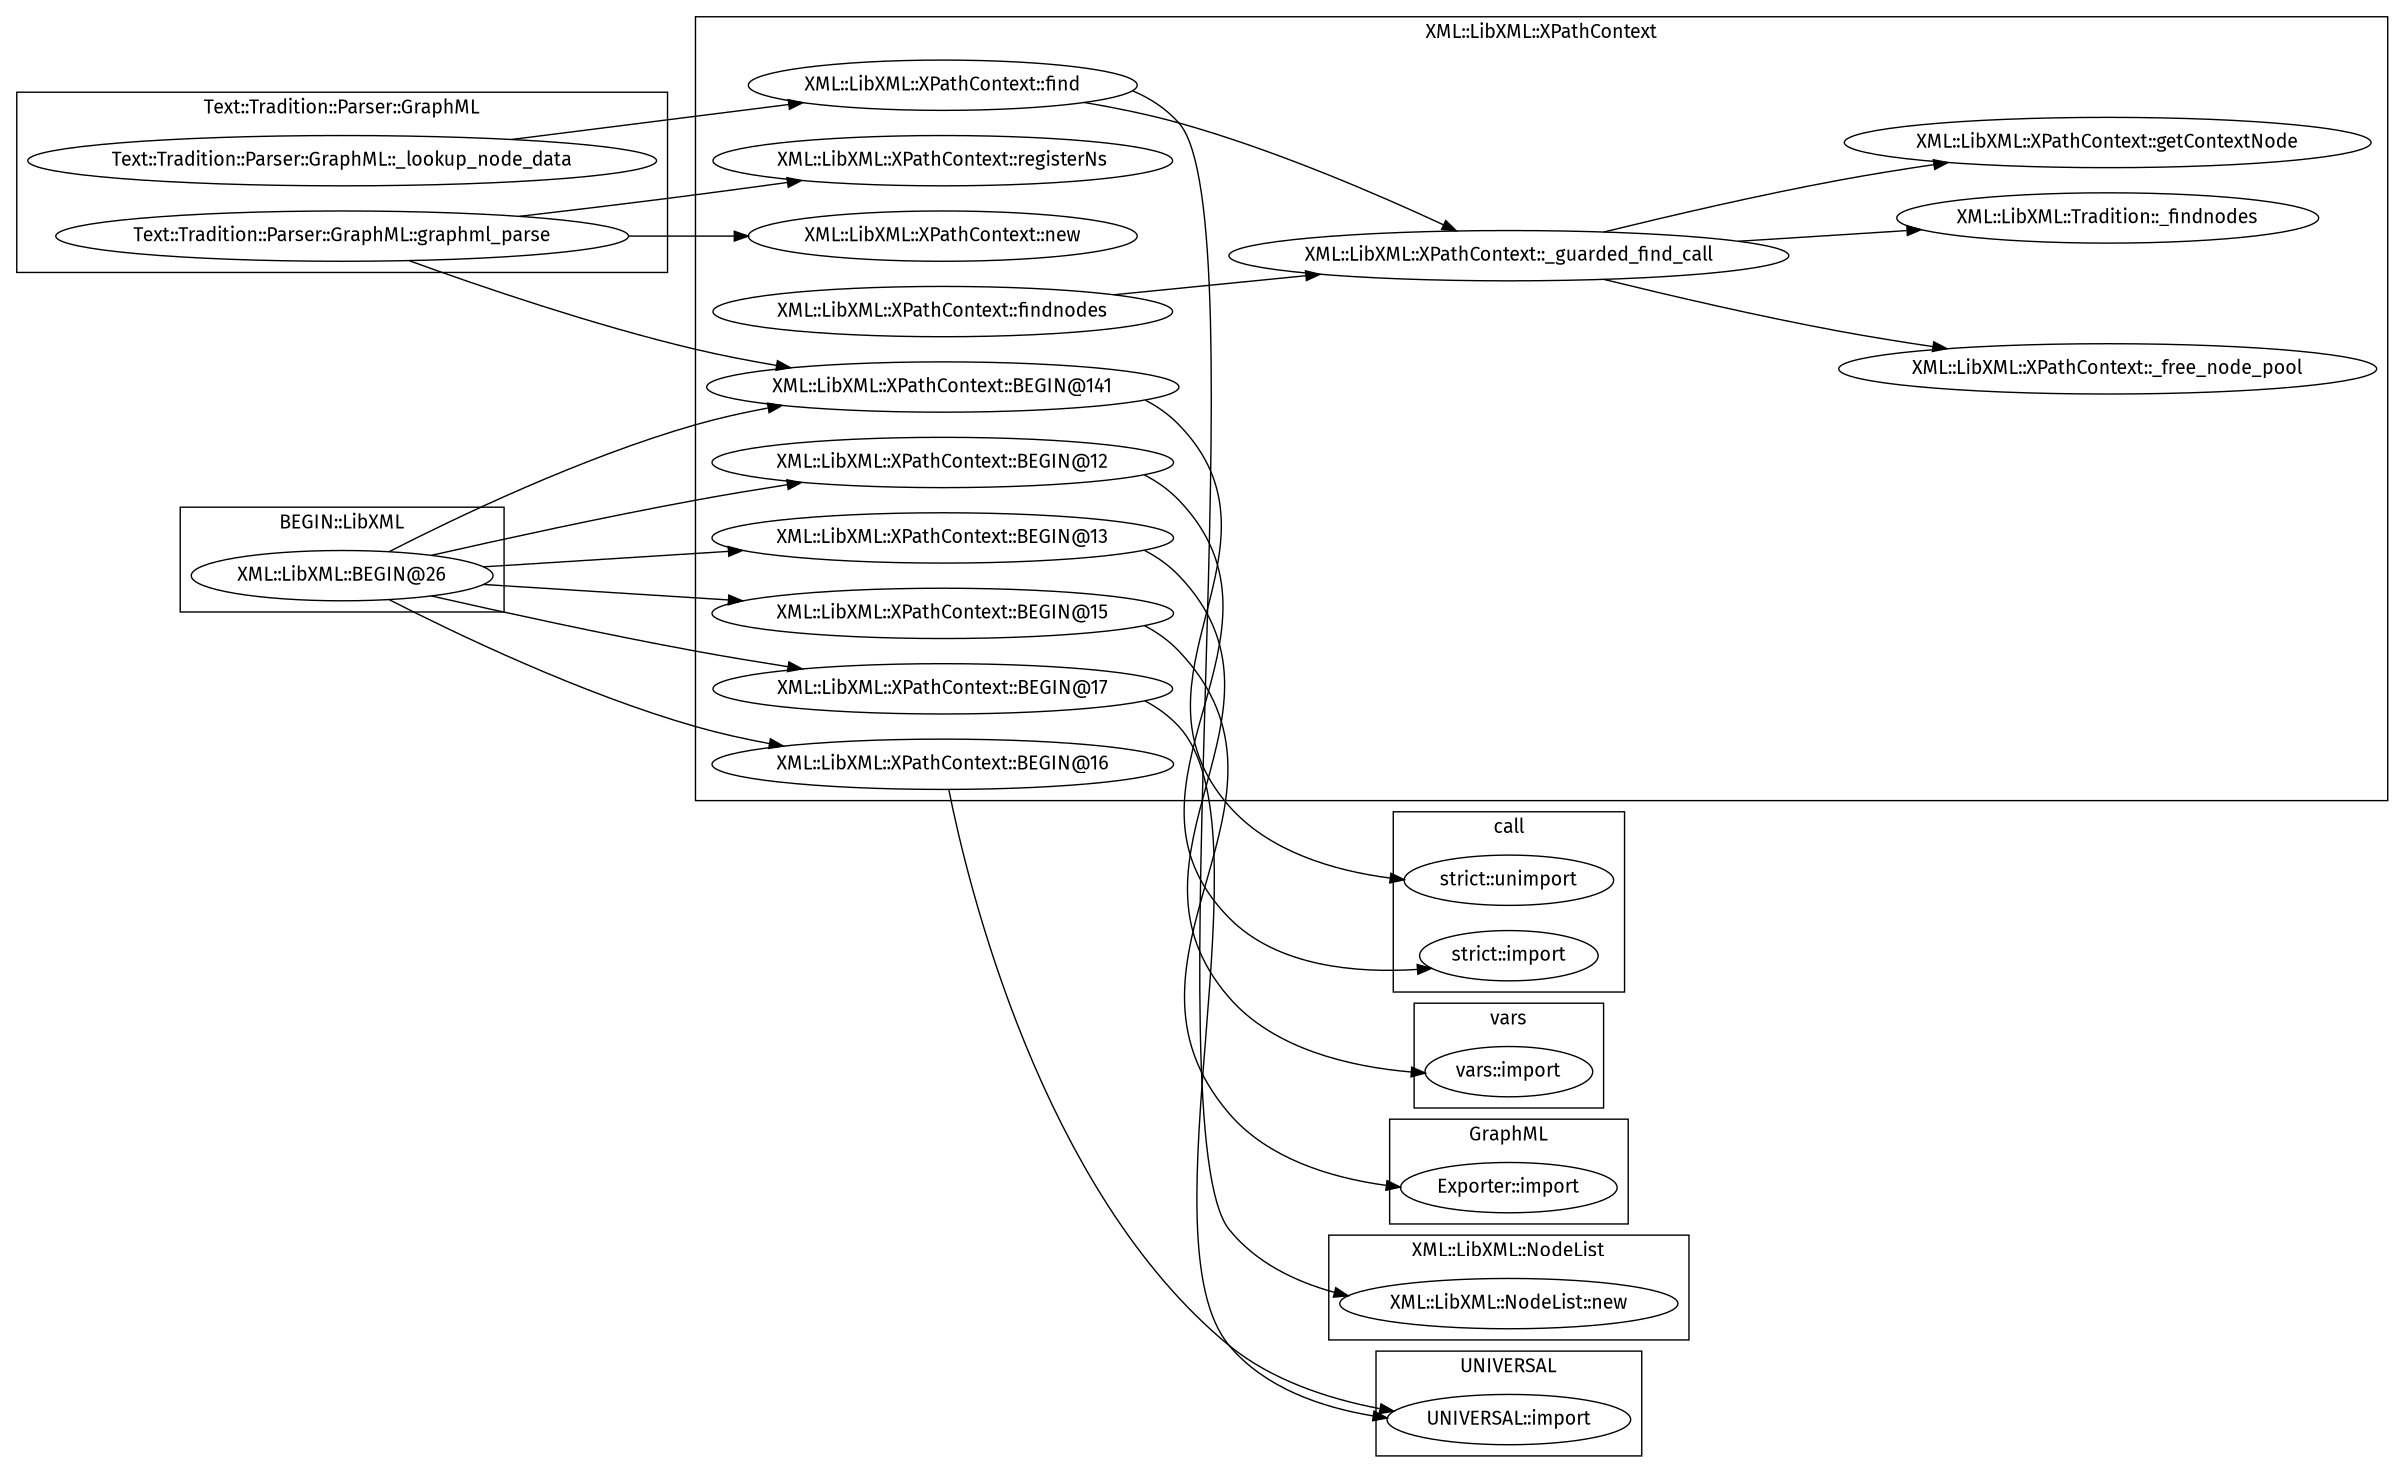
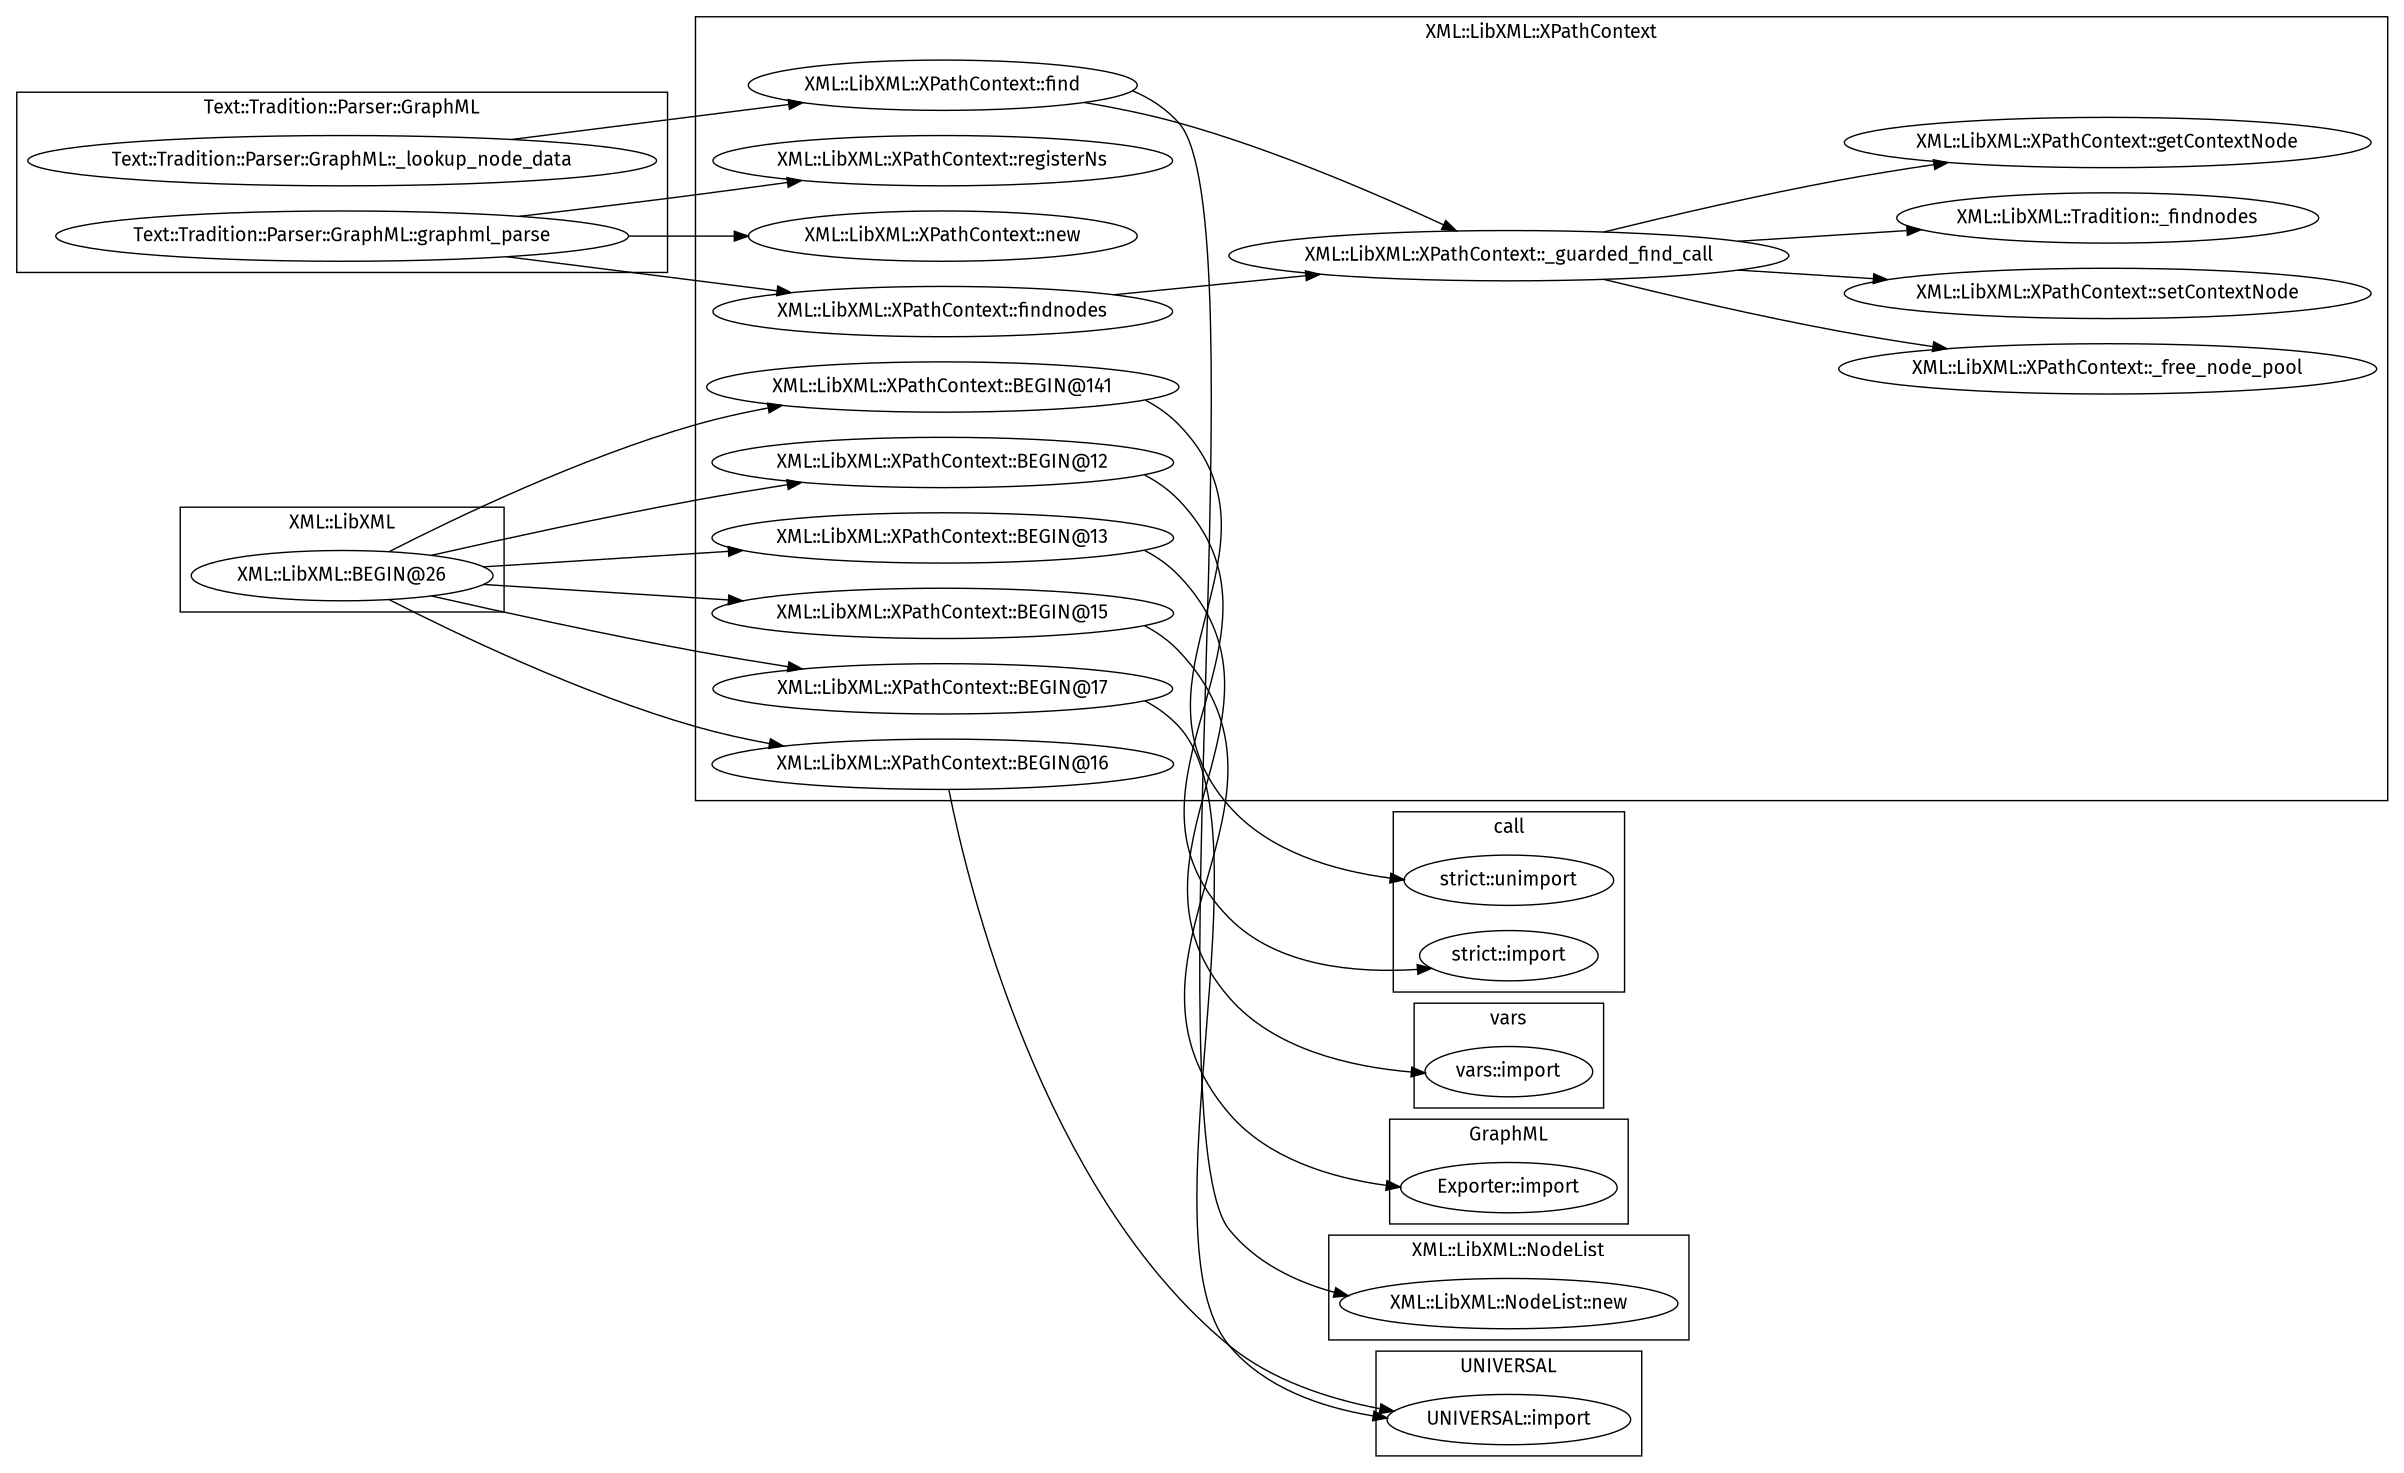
none -> (2108, 293)
(591, 321) -> (676, 278)
(342, 523) -> (342, 523)
